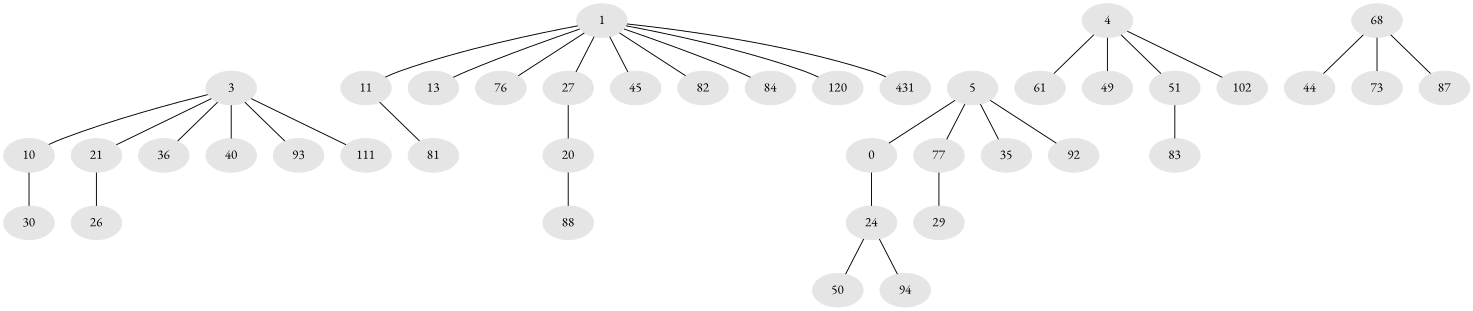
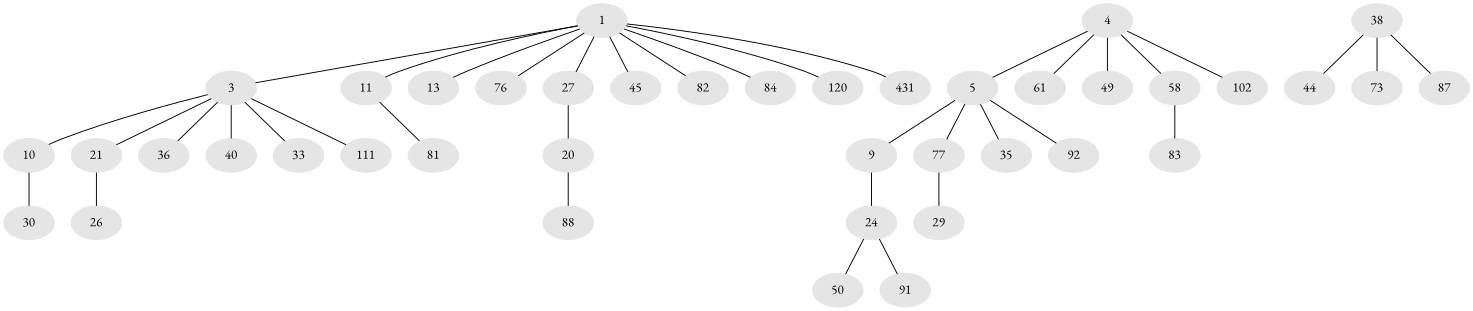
(1377, 21) -> (1377, 21)
none -> (416, 54)
none -> (1040, 54)
(1175, 88) -> (1175, 88)
(299, 155) -> (299, 155)
(872, 155) -> (872, 155)
(905, 290) -> (905, 290)
